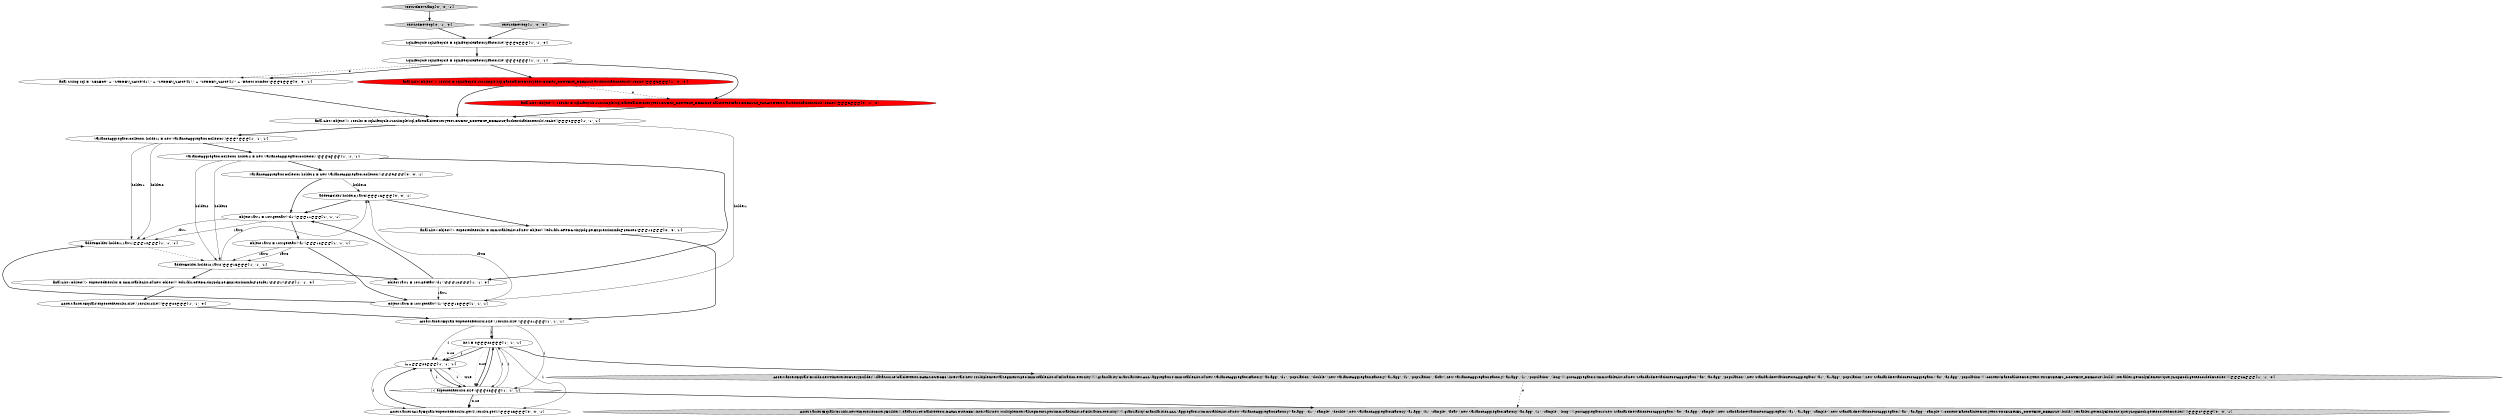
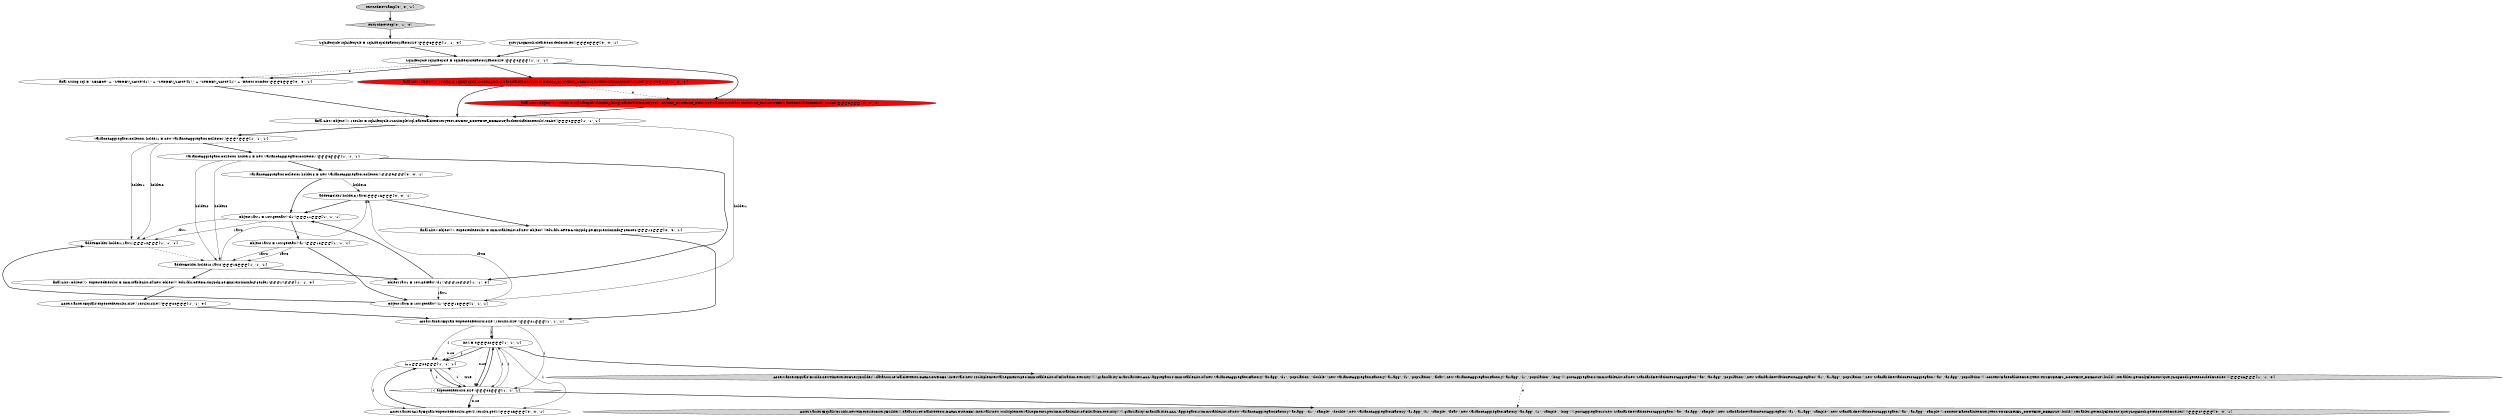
(430, 7) -> (390, 7)
(524, 25) -> none
none -> (564, 43)
